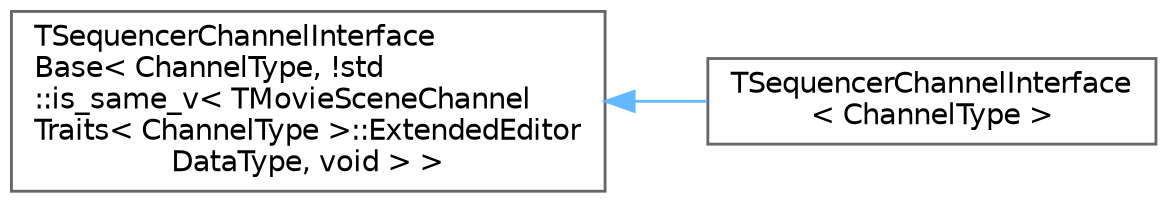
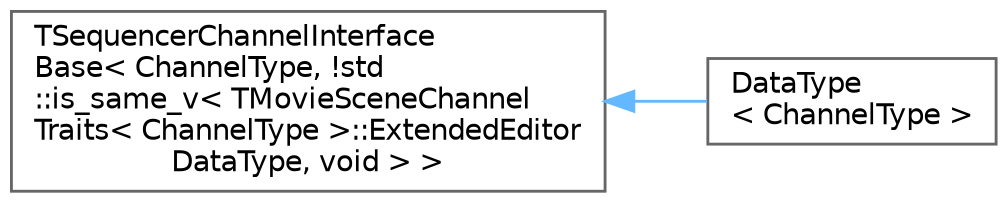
(932, 101) -> (852, 101)
